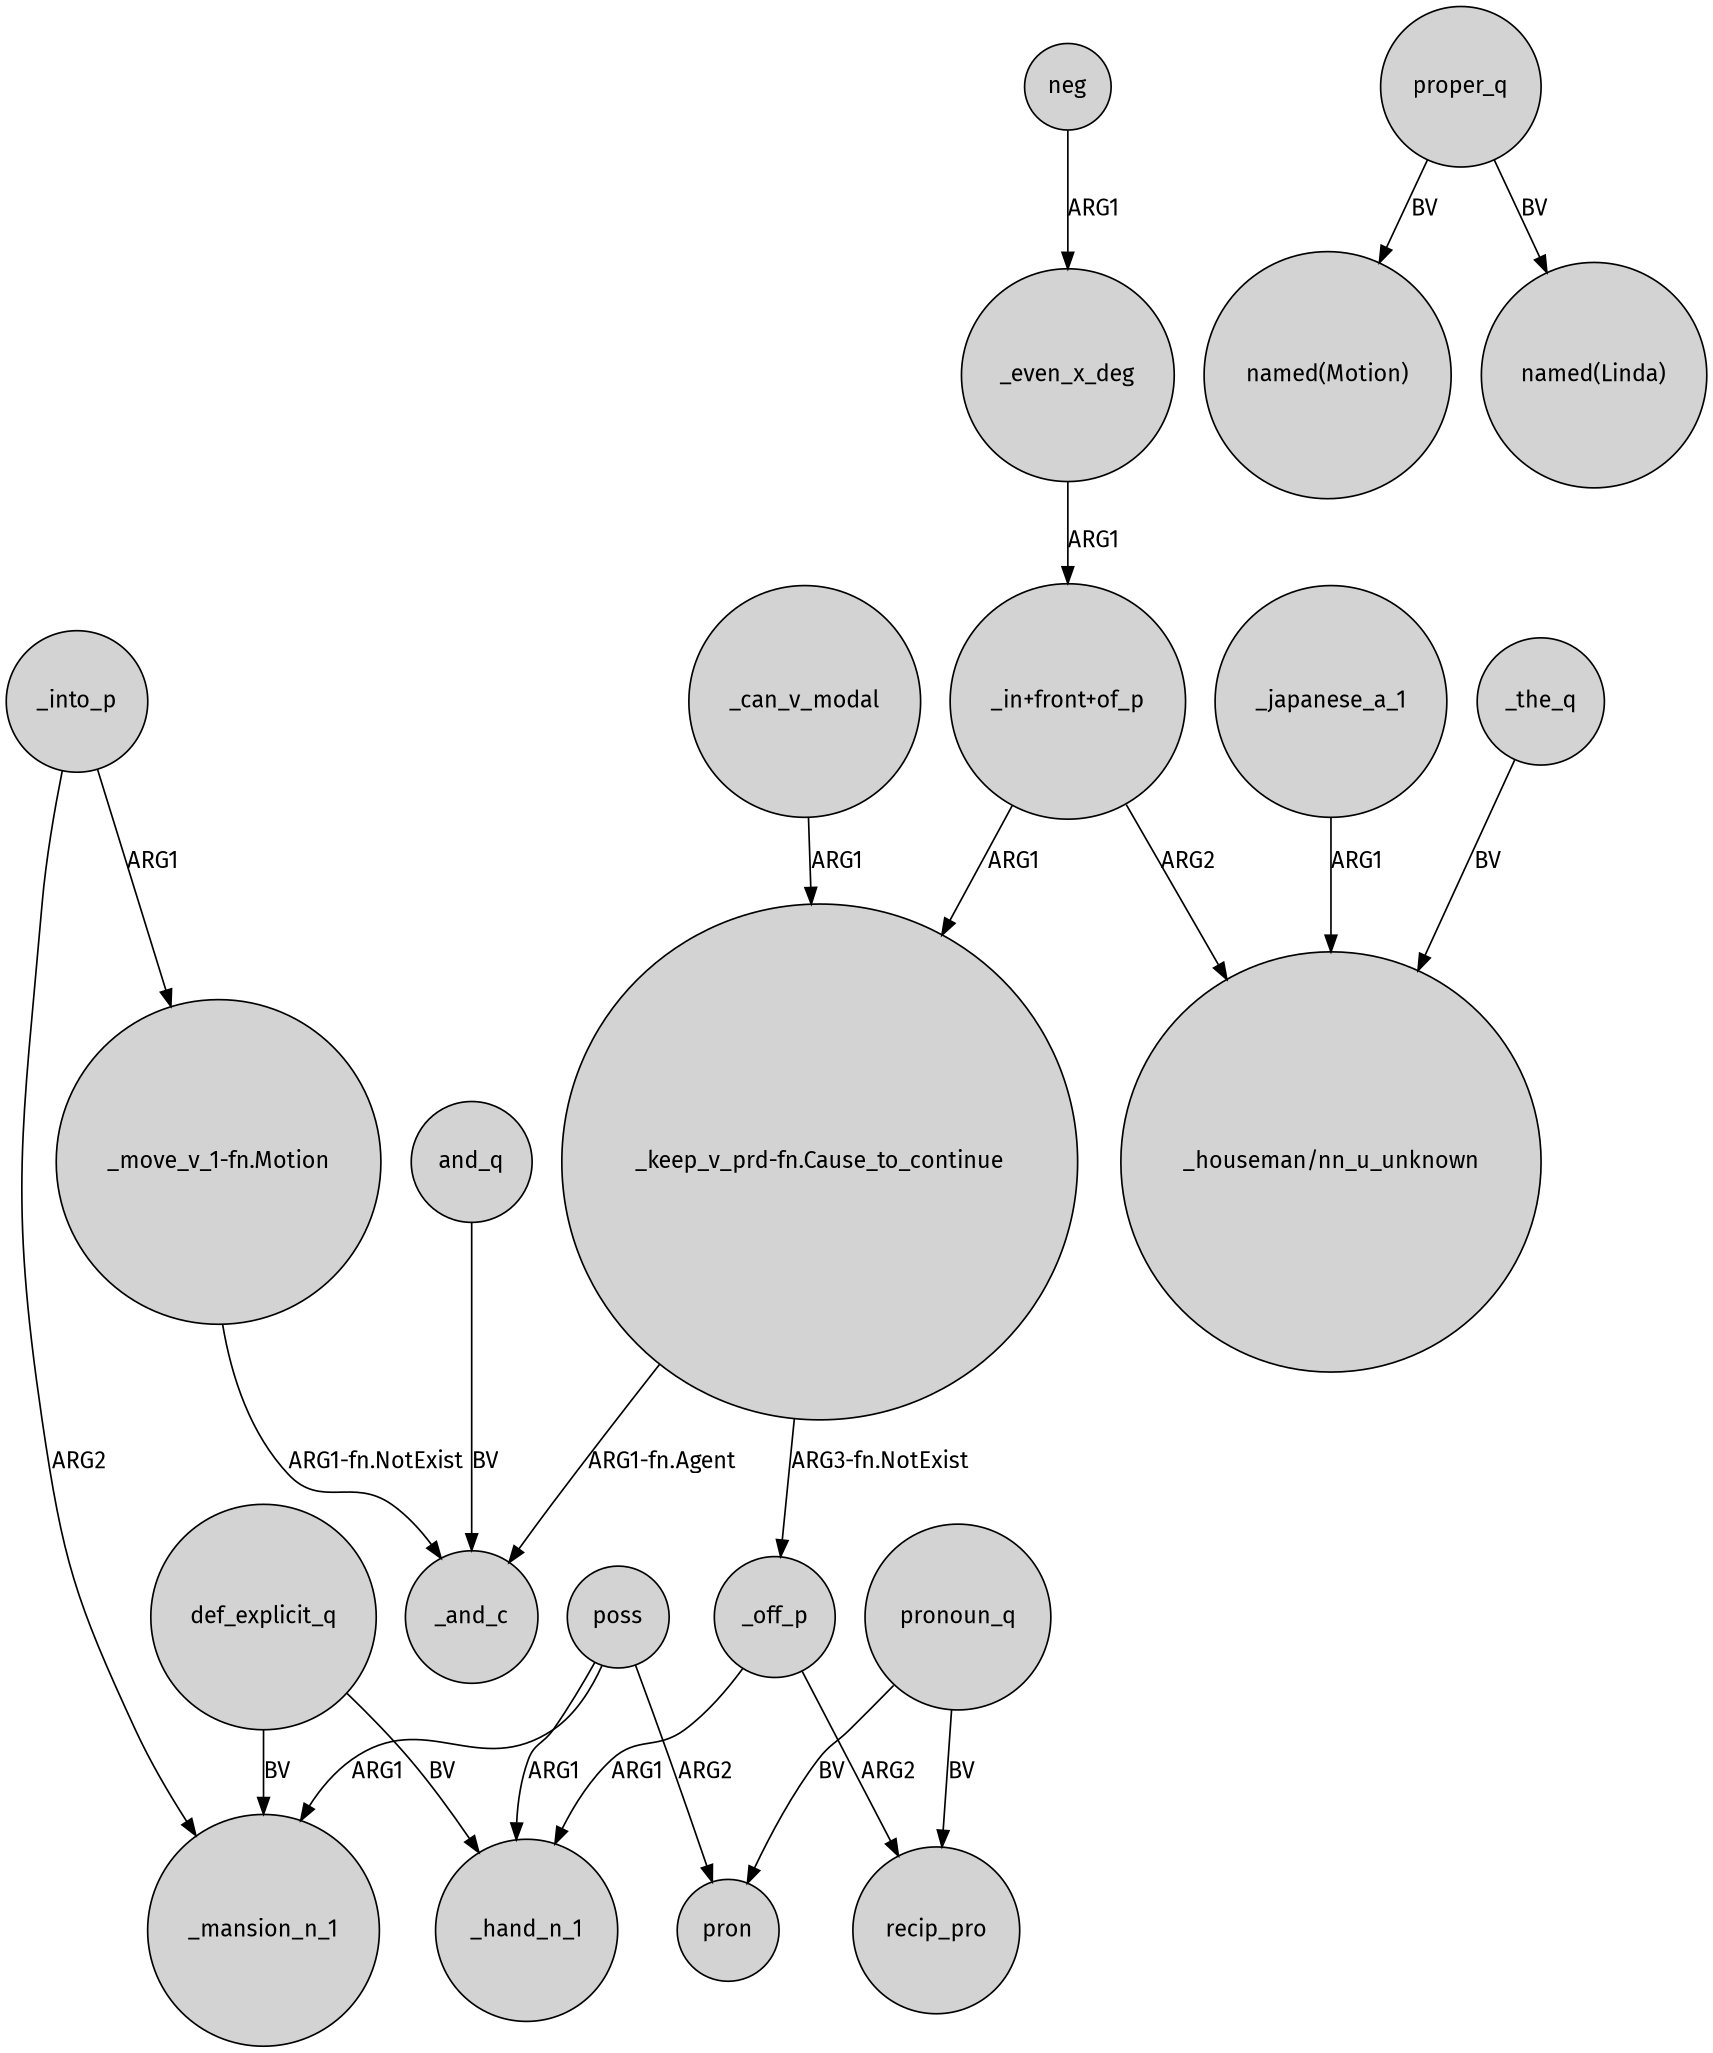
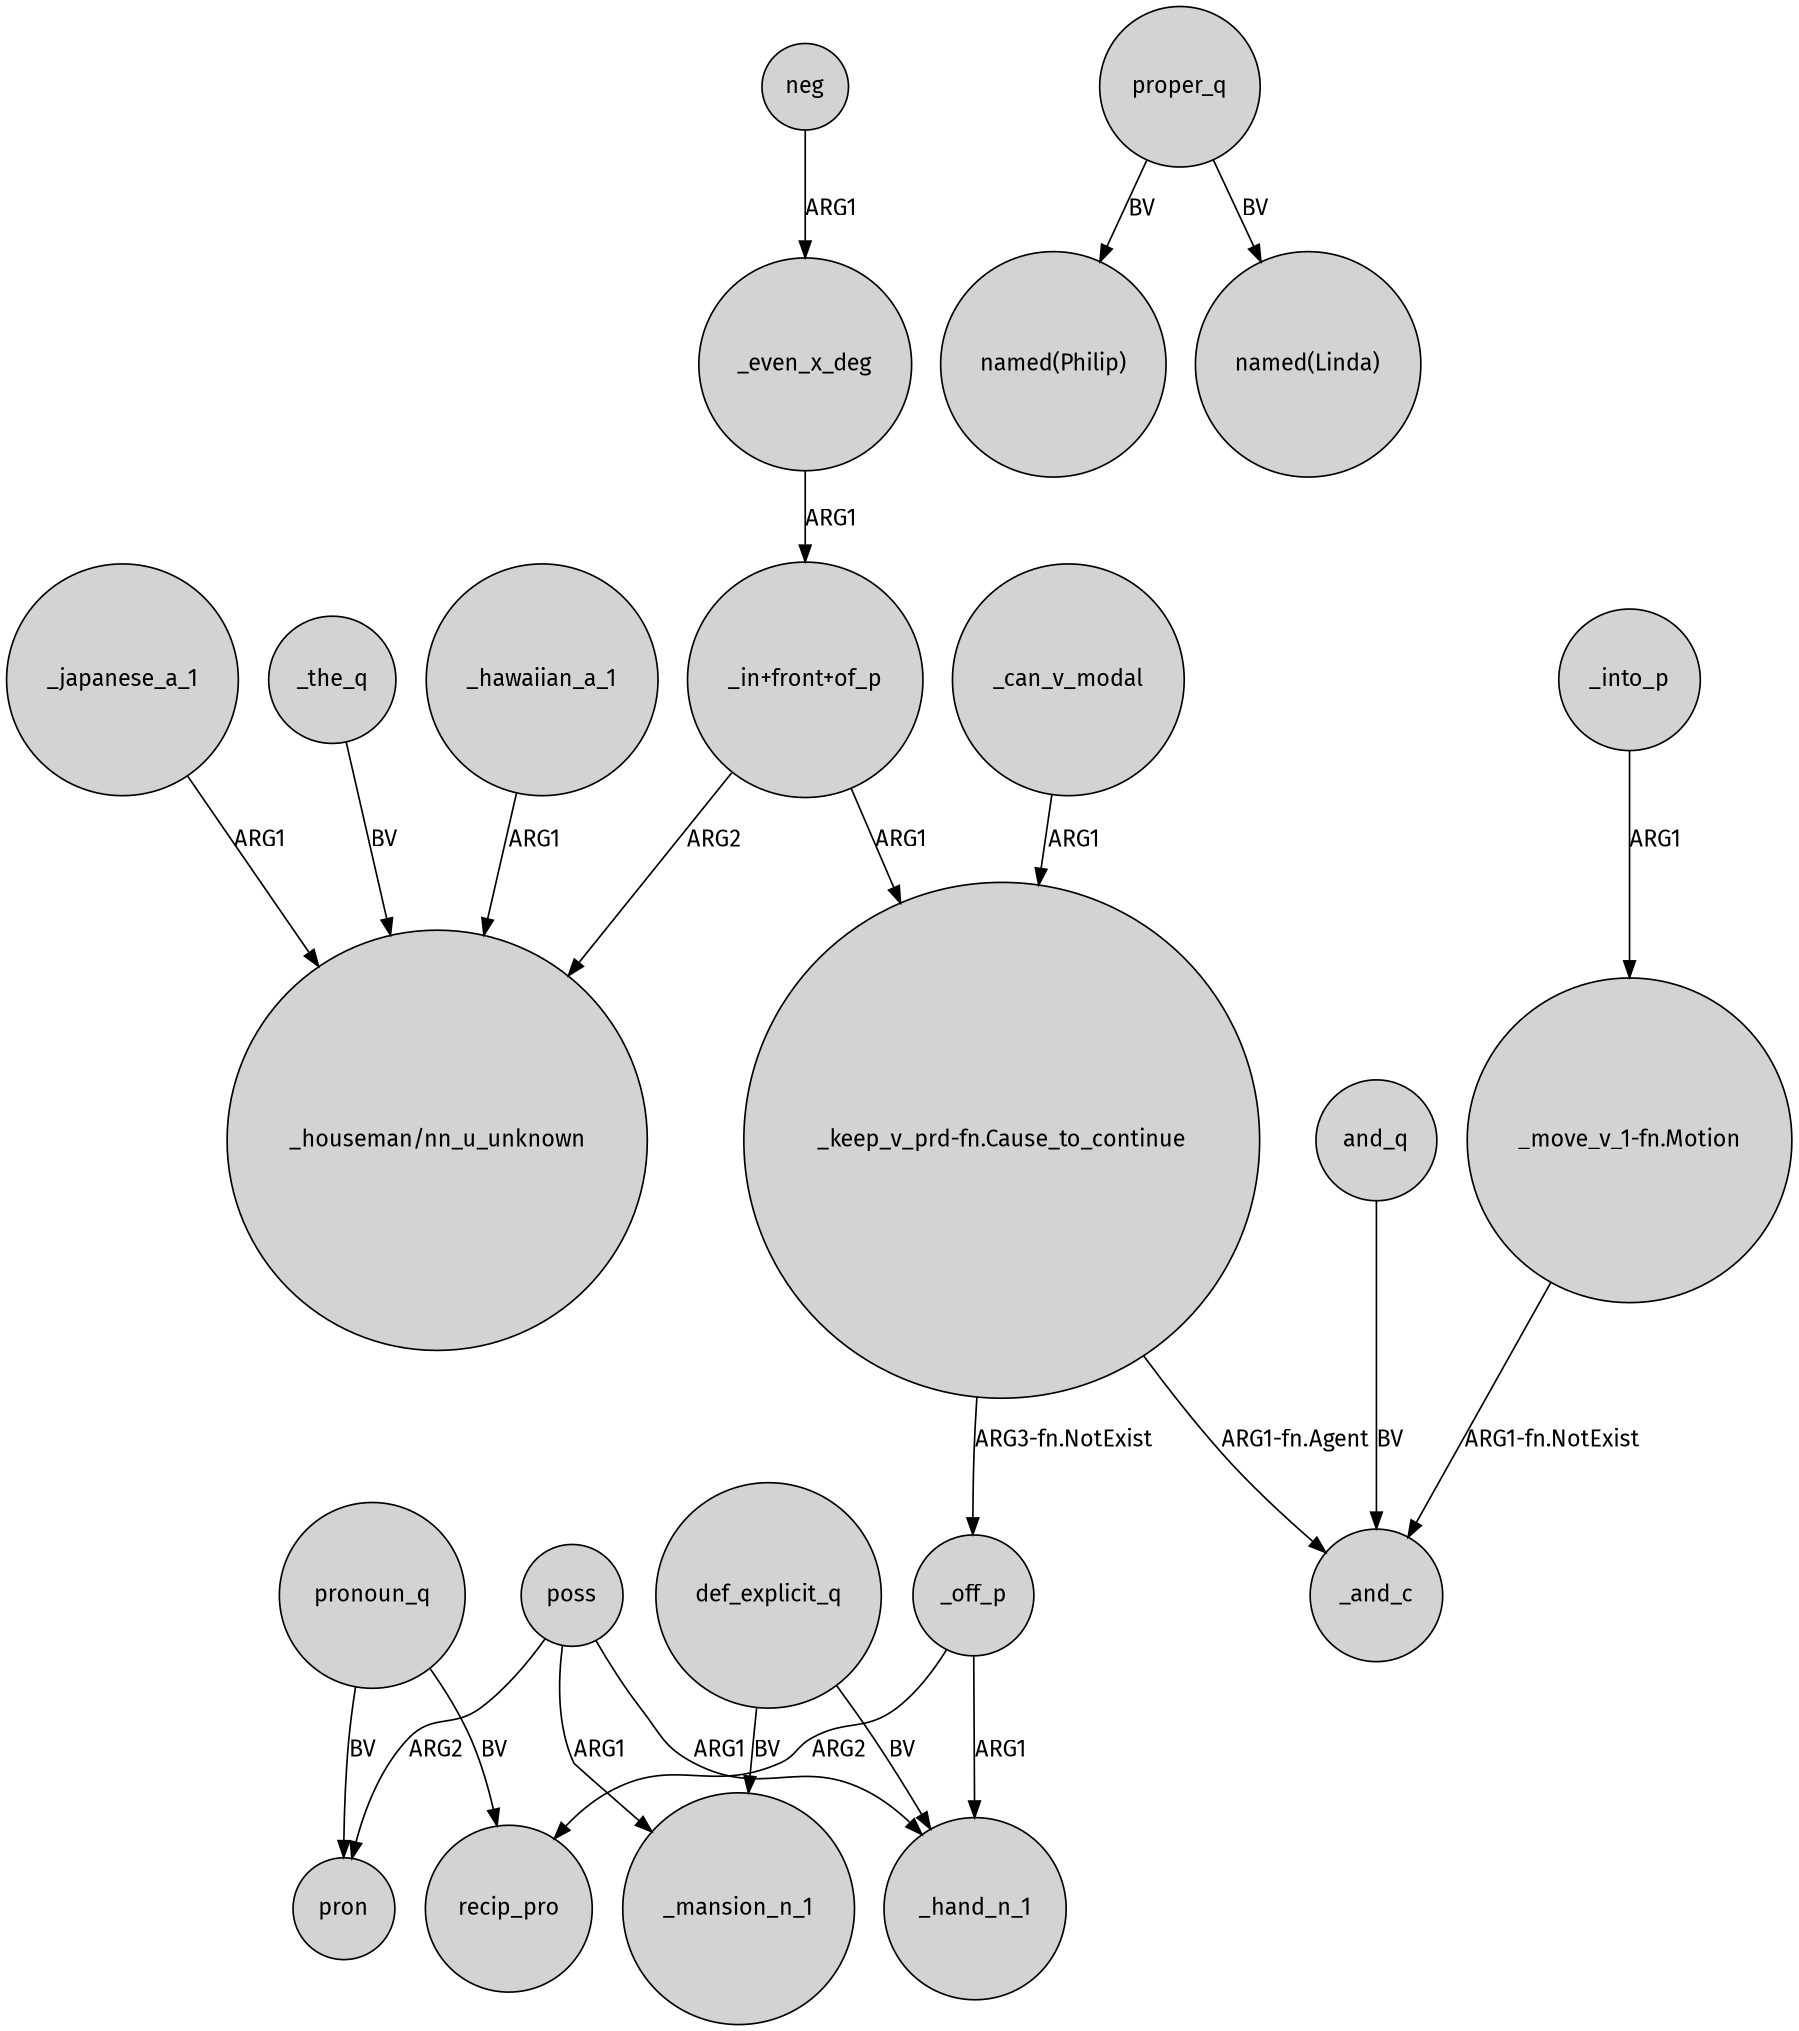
(1328, 375) -> (1053, 364)
none -> (542, 680)
(29, 1310) -> none
